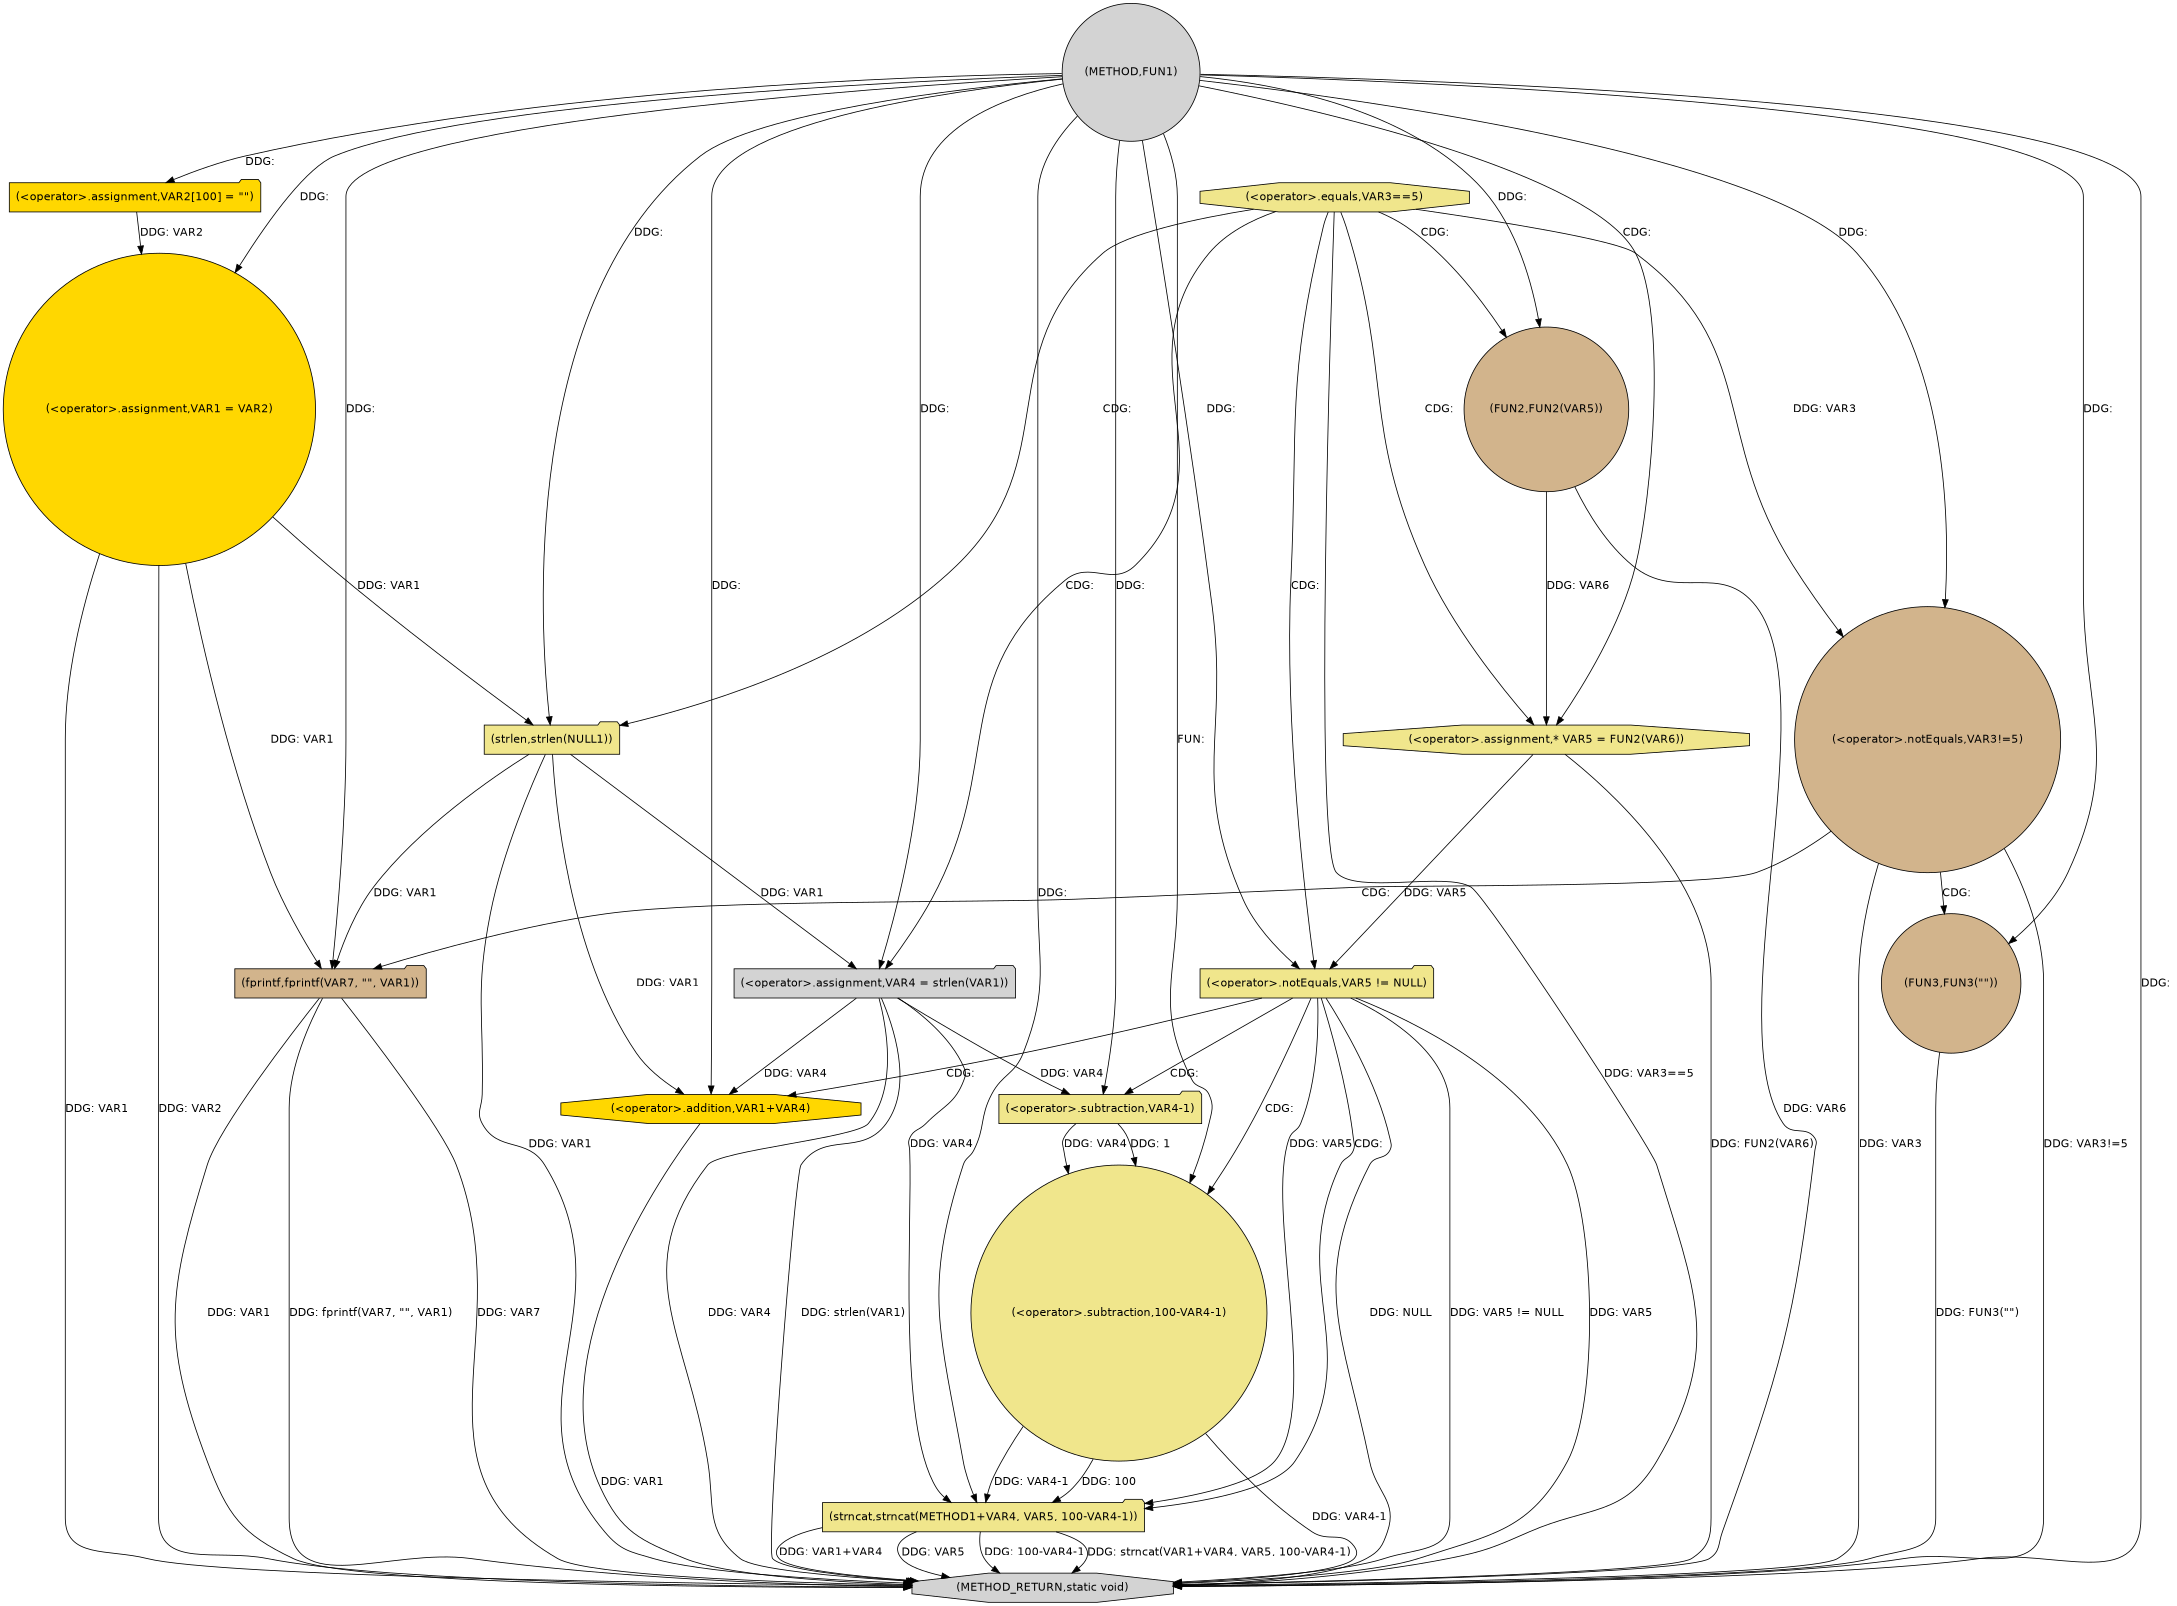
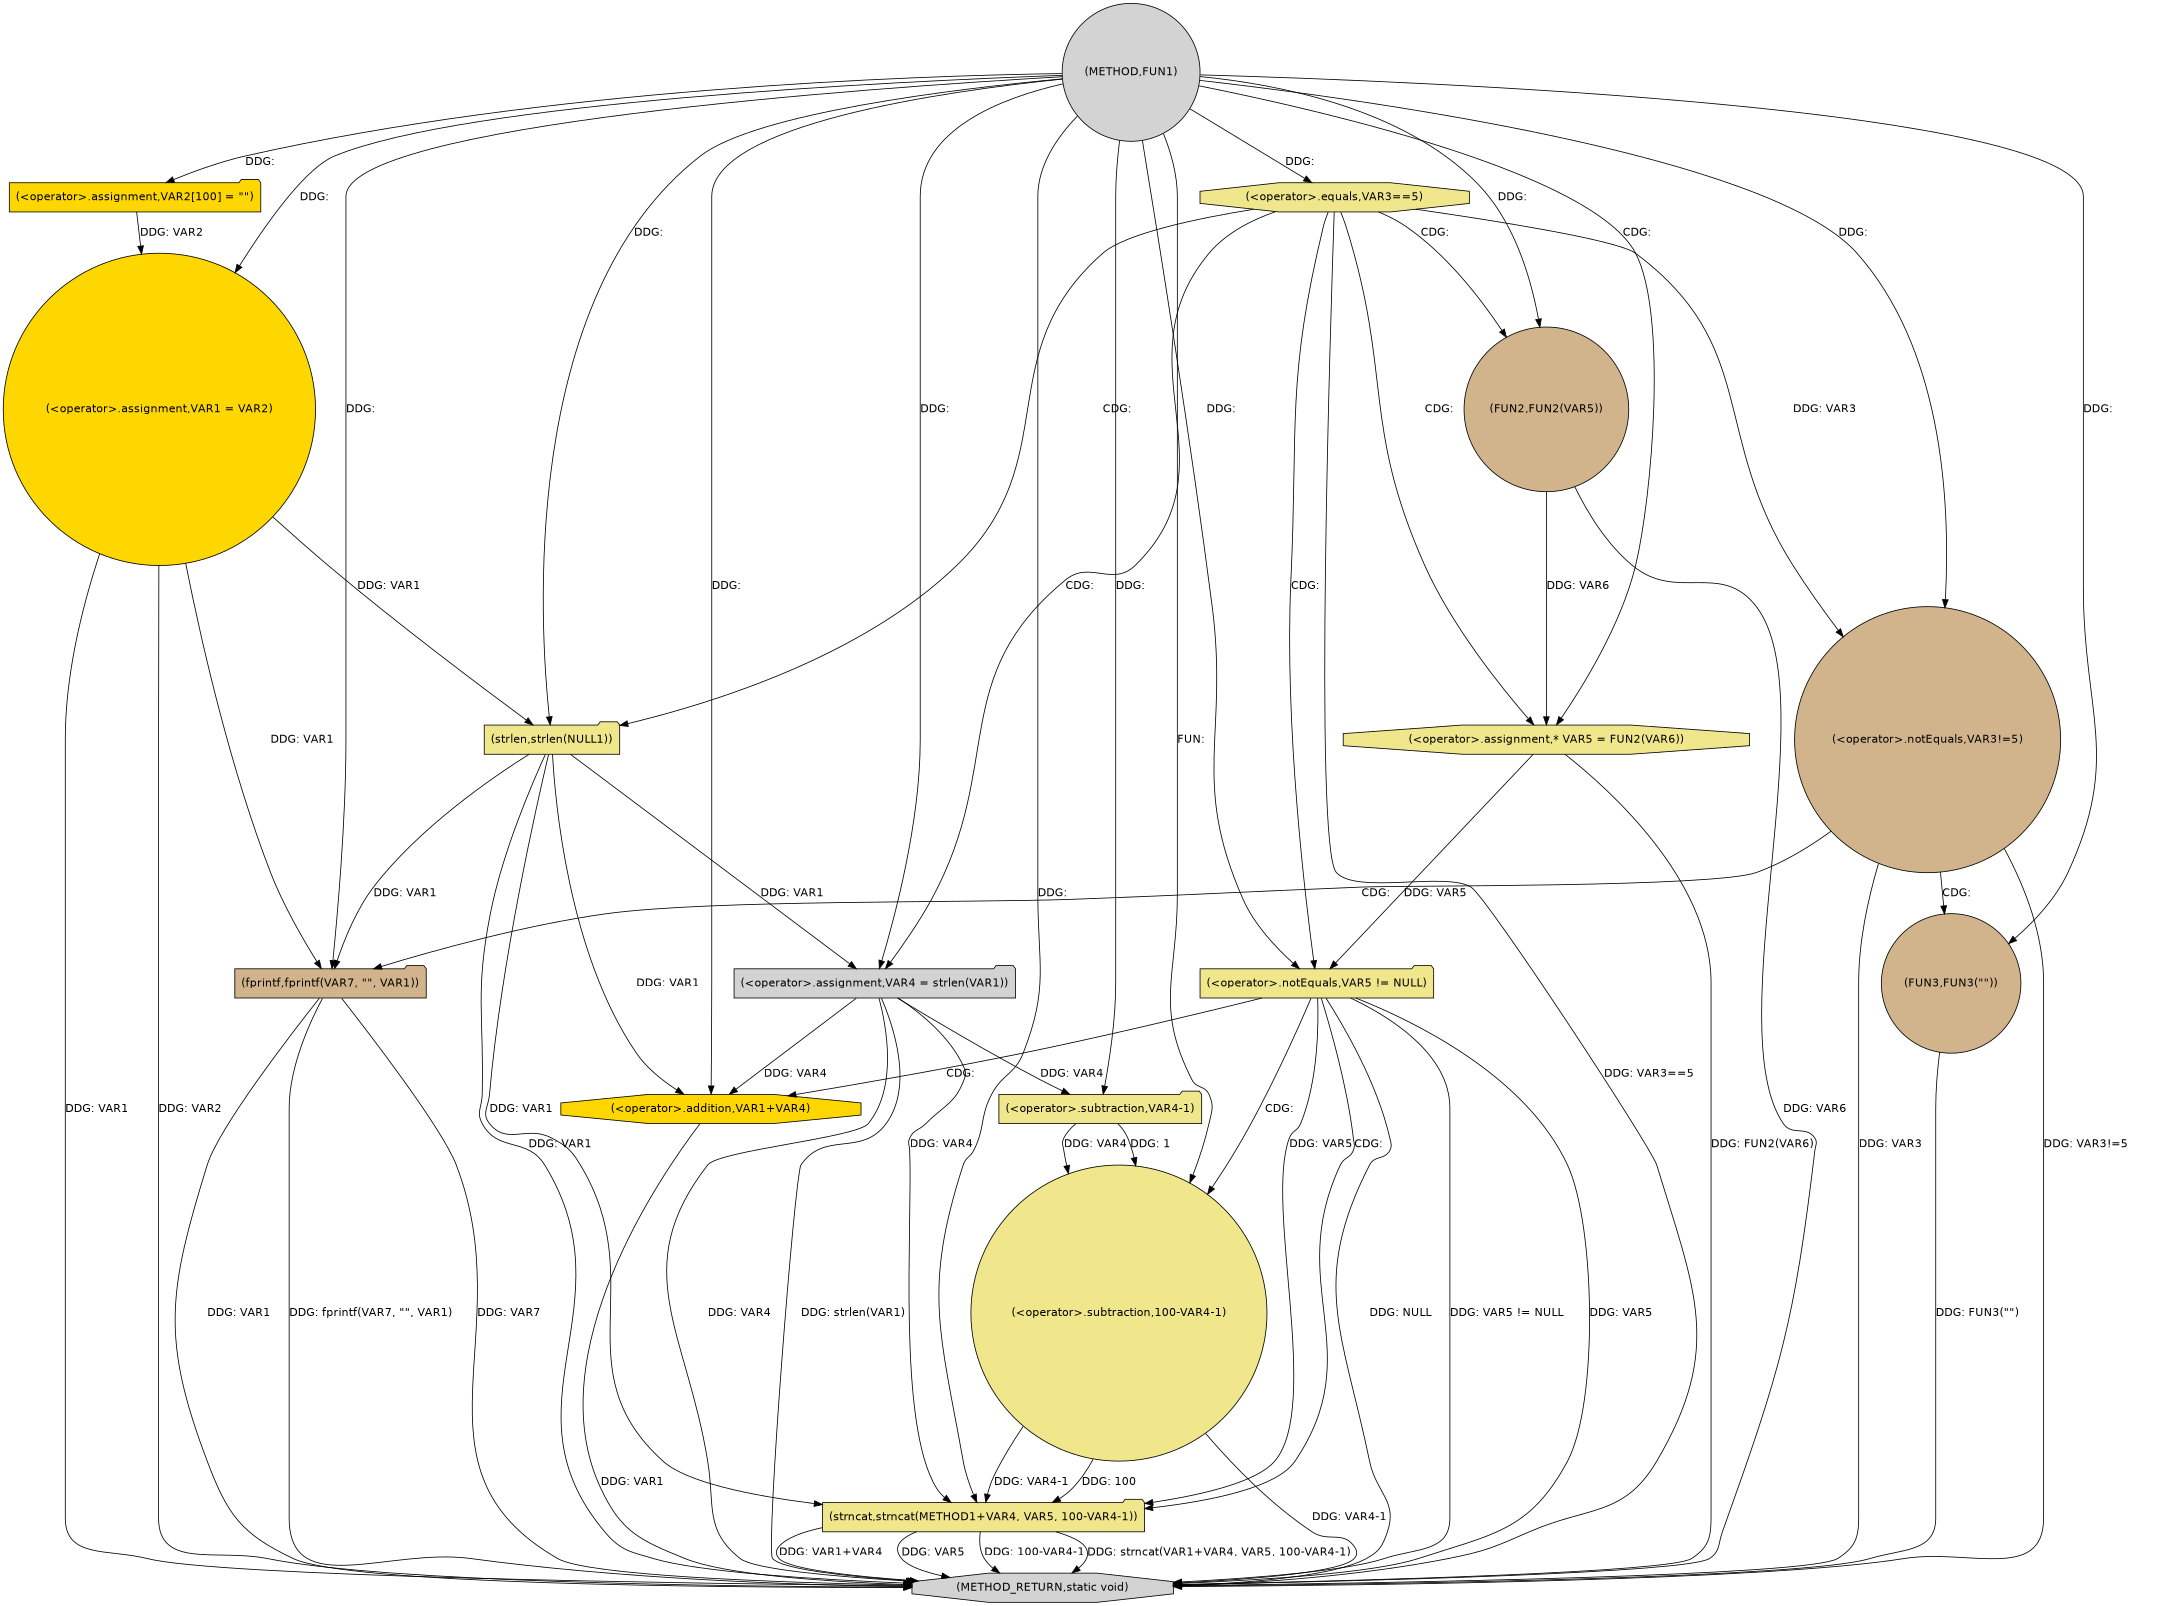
(2141, 870) -> (1247, 144)
(1212, 1044) -> none
none -> (579, 1162)
